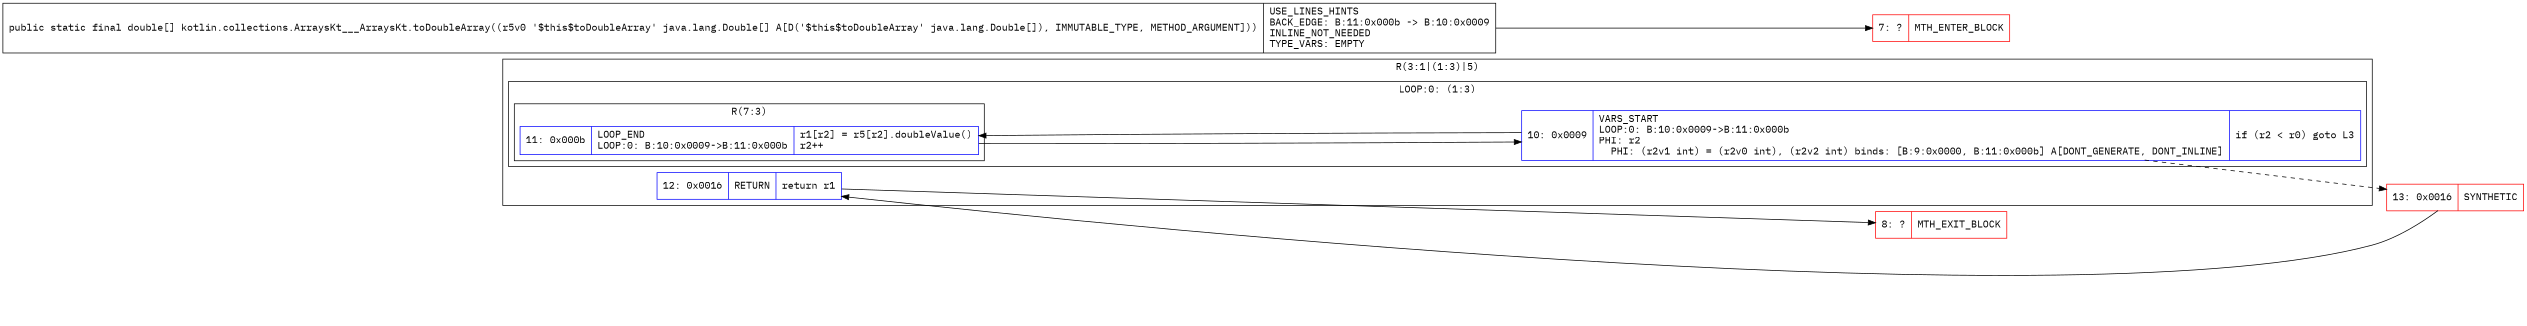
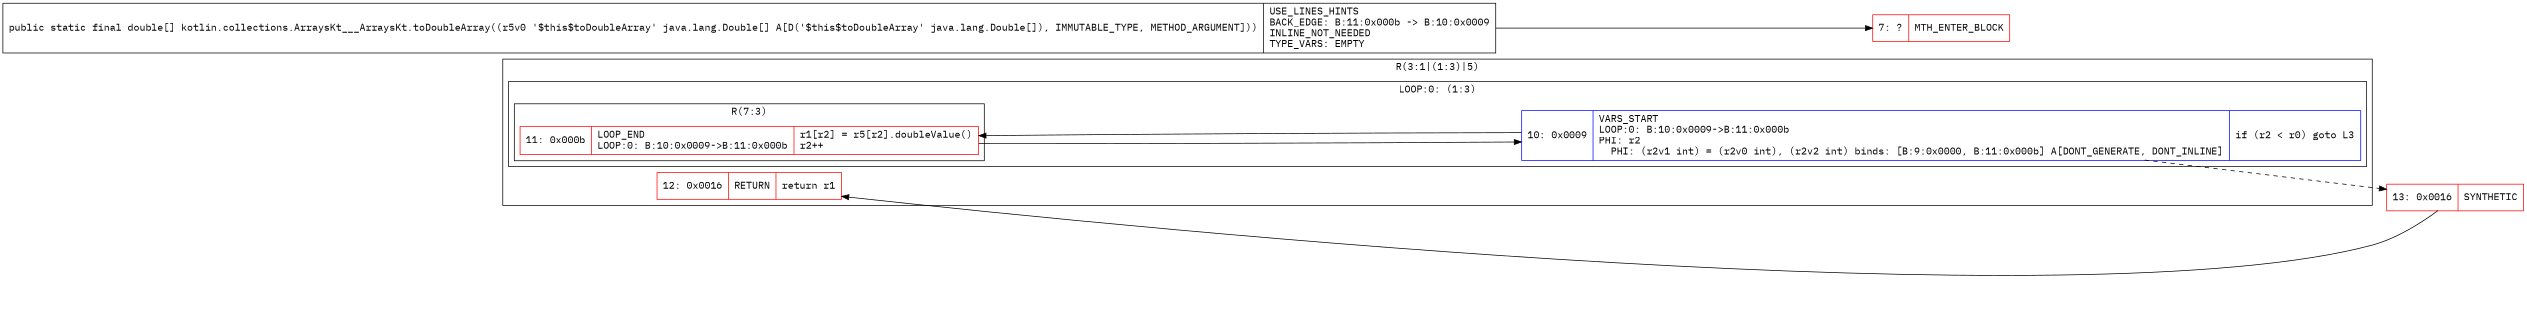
(749, 141) -> (749, 141)
(749, 186) -> (749, 186)
(1941, 225) -> none
